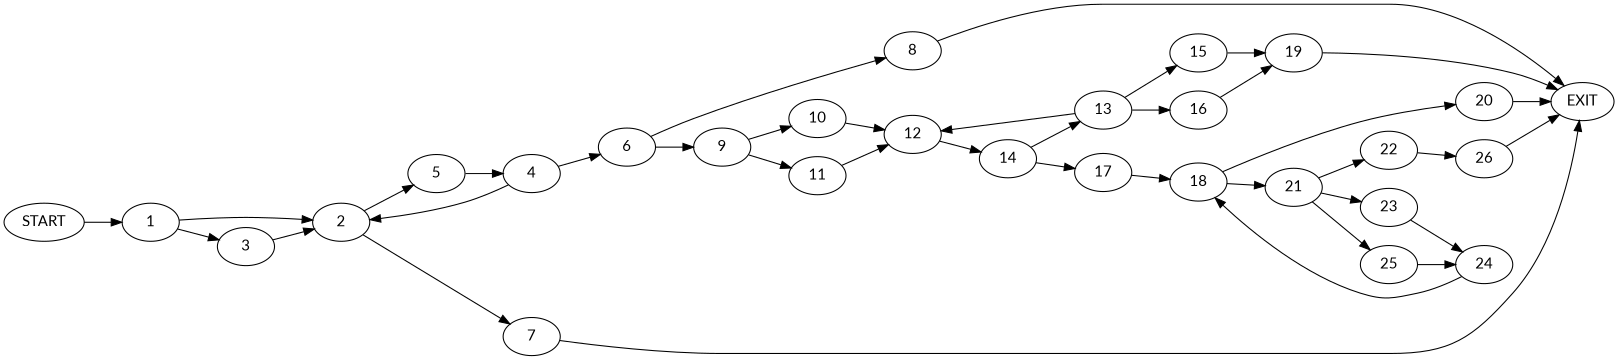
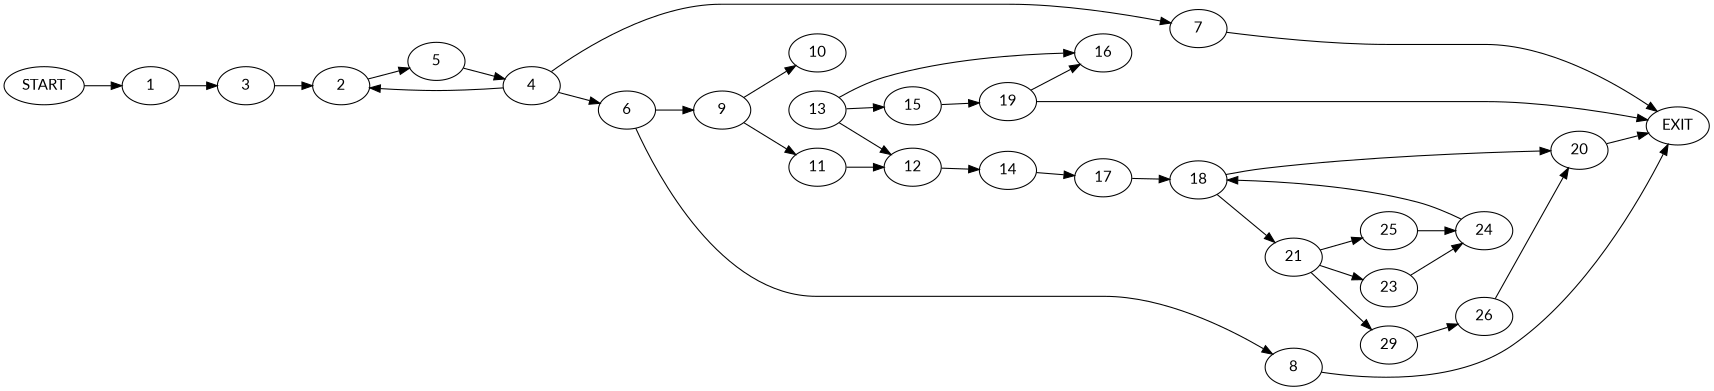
(1241, 84) -> (1051, 80)
(860, 126) -> none
(1528, 133) -> (1529, 238)
(1051, 137) -> none
(1389, 150) -> (1389, 345)
(241, 217) -> none
(432, 277) -> (849, 4)
